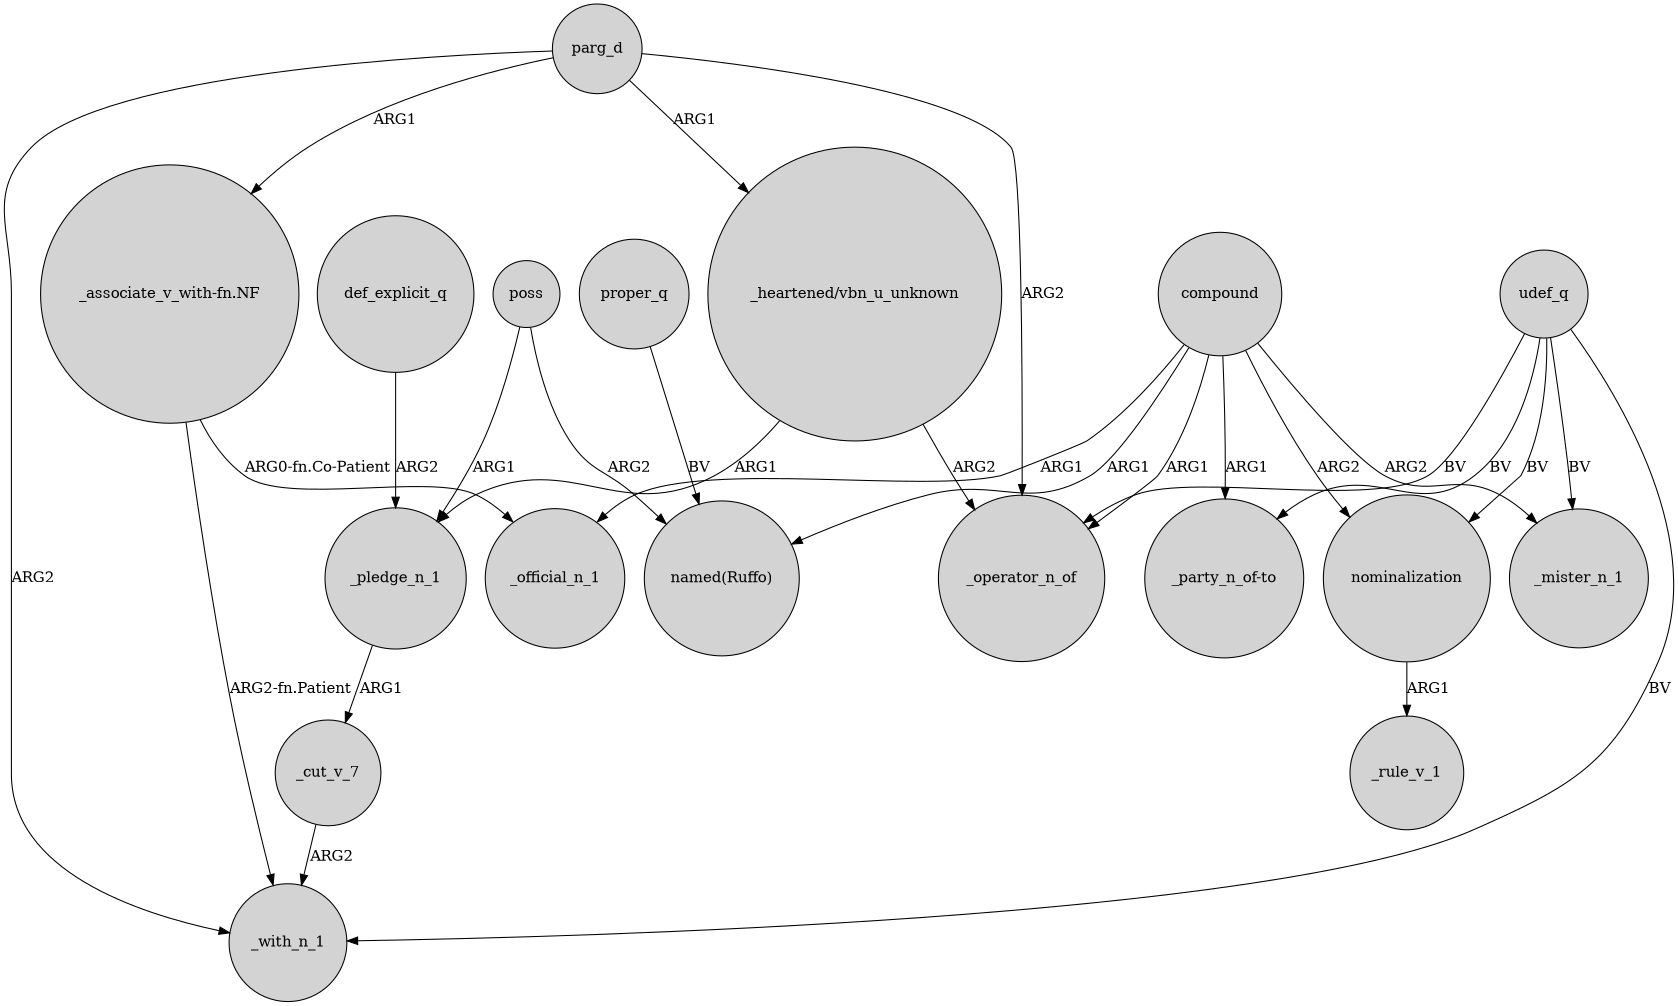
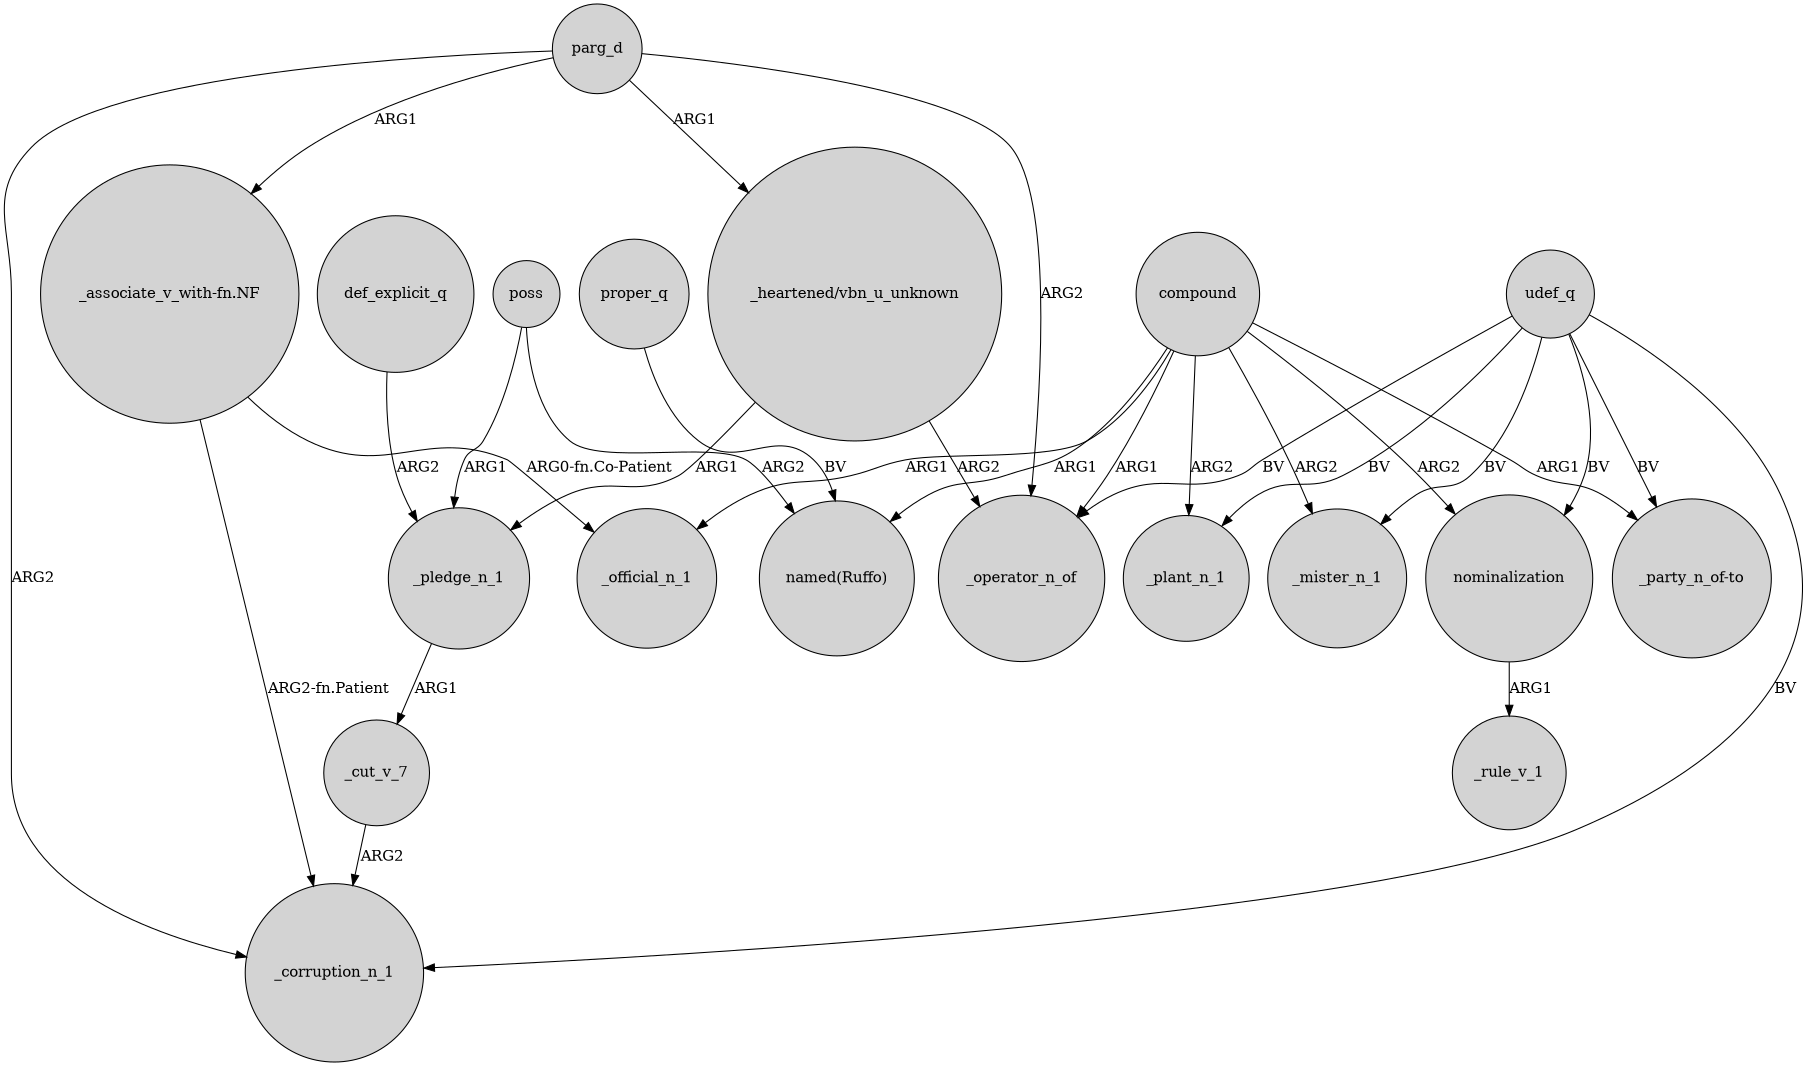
none -> (1186, 578)
(288, 943) -> (334, 973)
